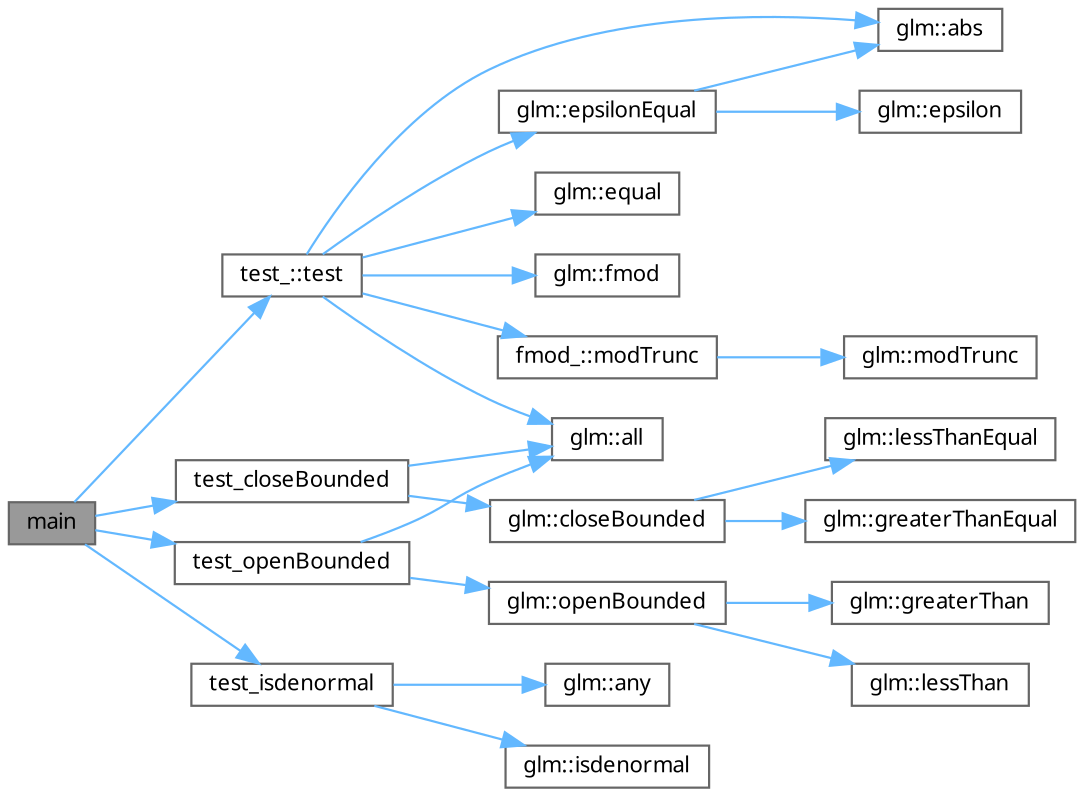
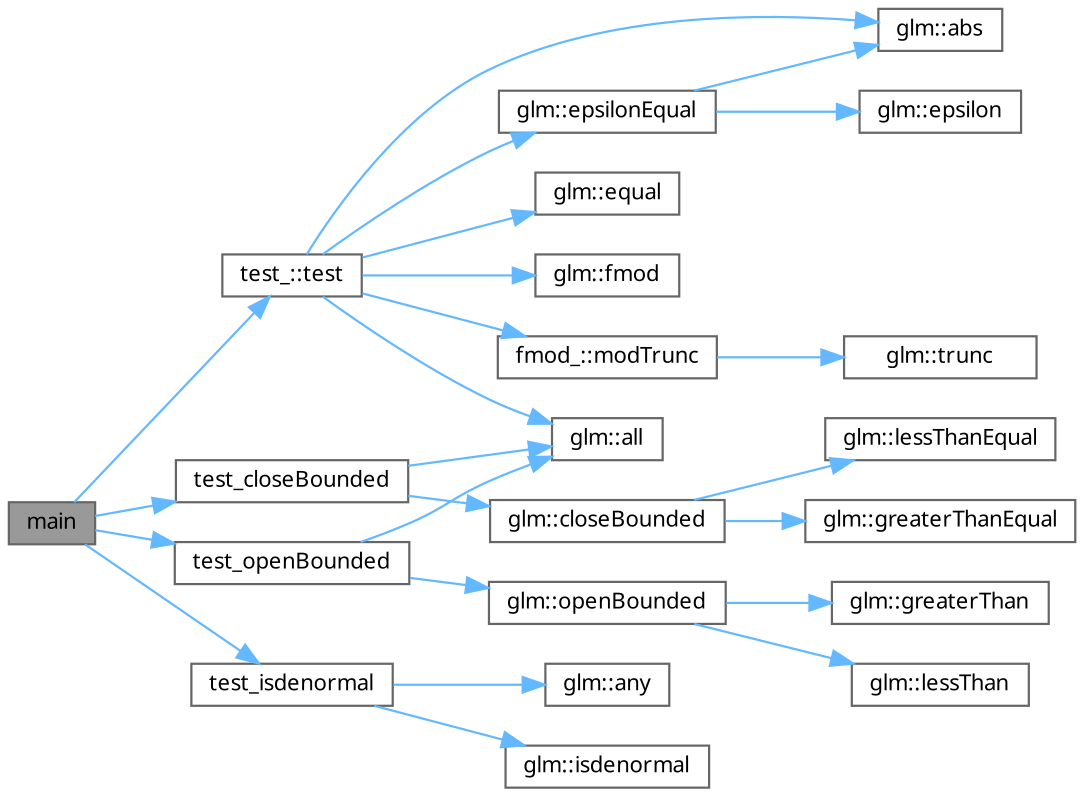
(940, 357) -> (940, 357)
